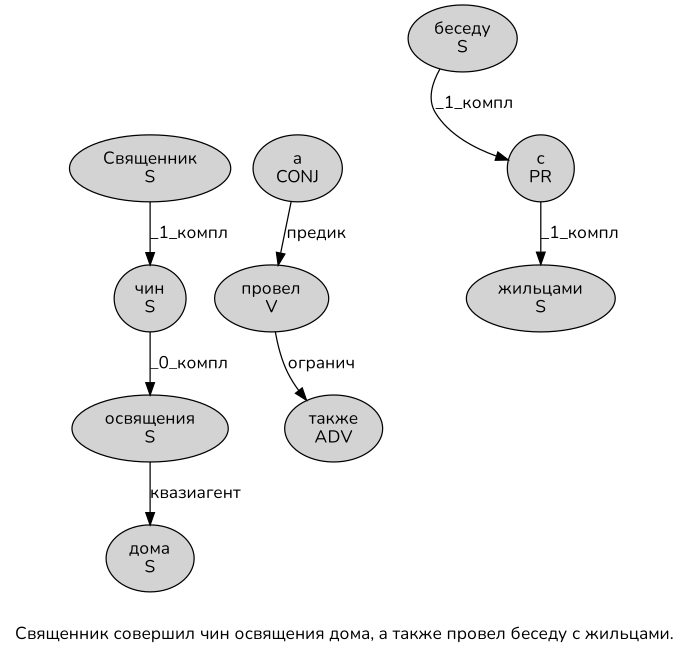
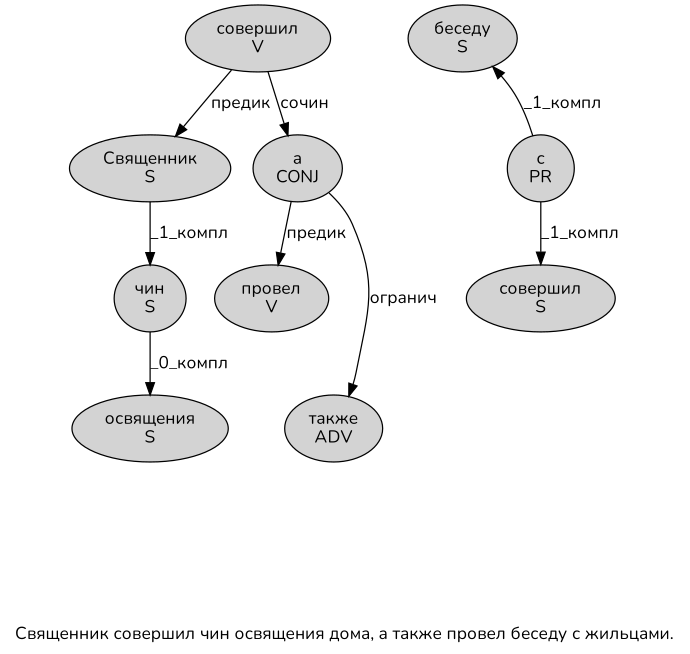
none -> (258, 38)
(445, 124) -> (520, 104)
(541, 298) -> (541, 298)
(283, 363) -> (368, 284)
(150, 558) -> none
